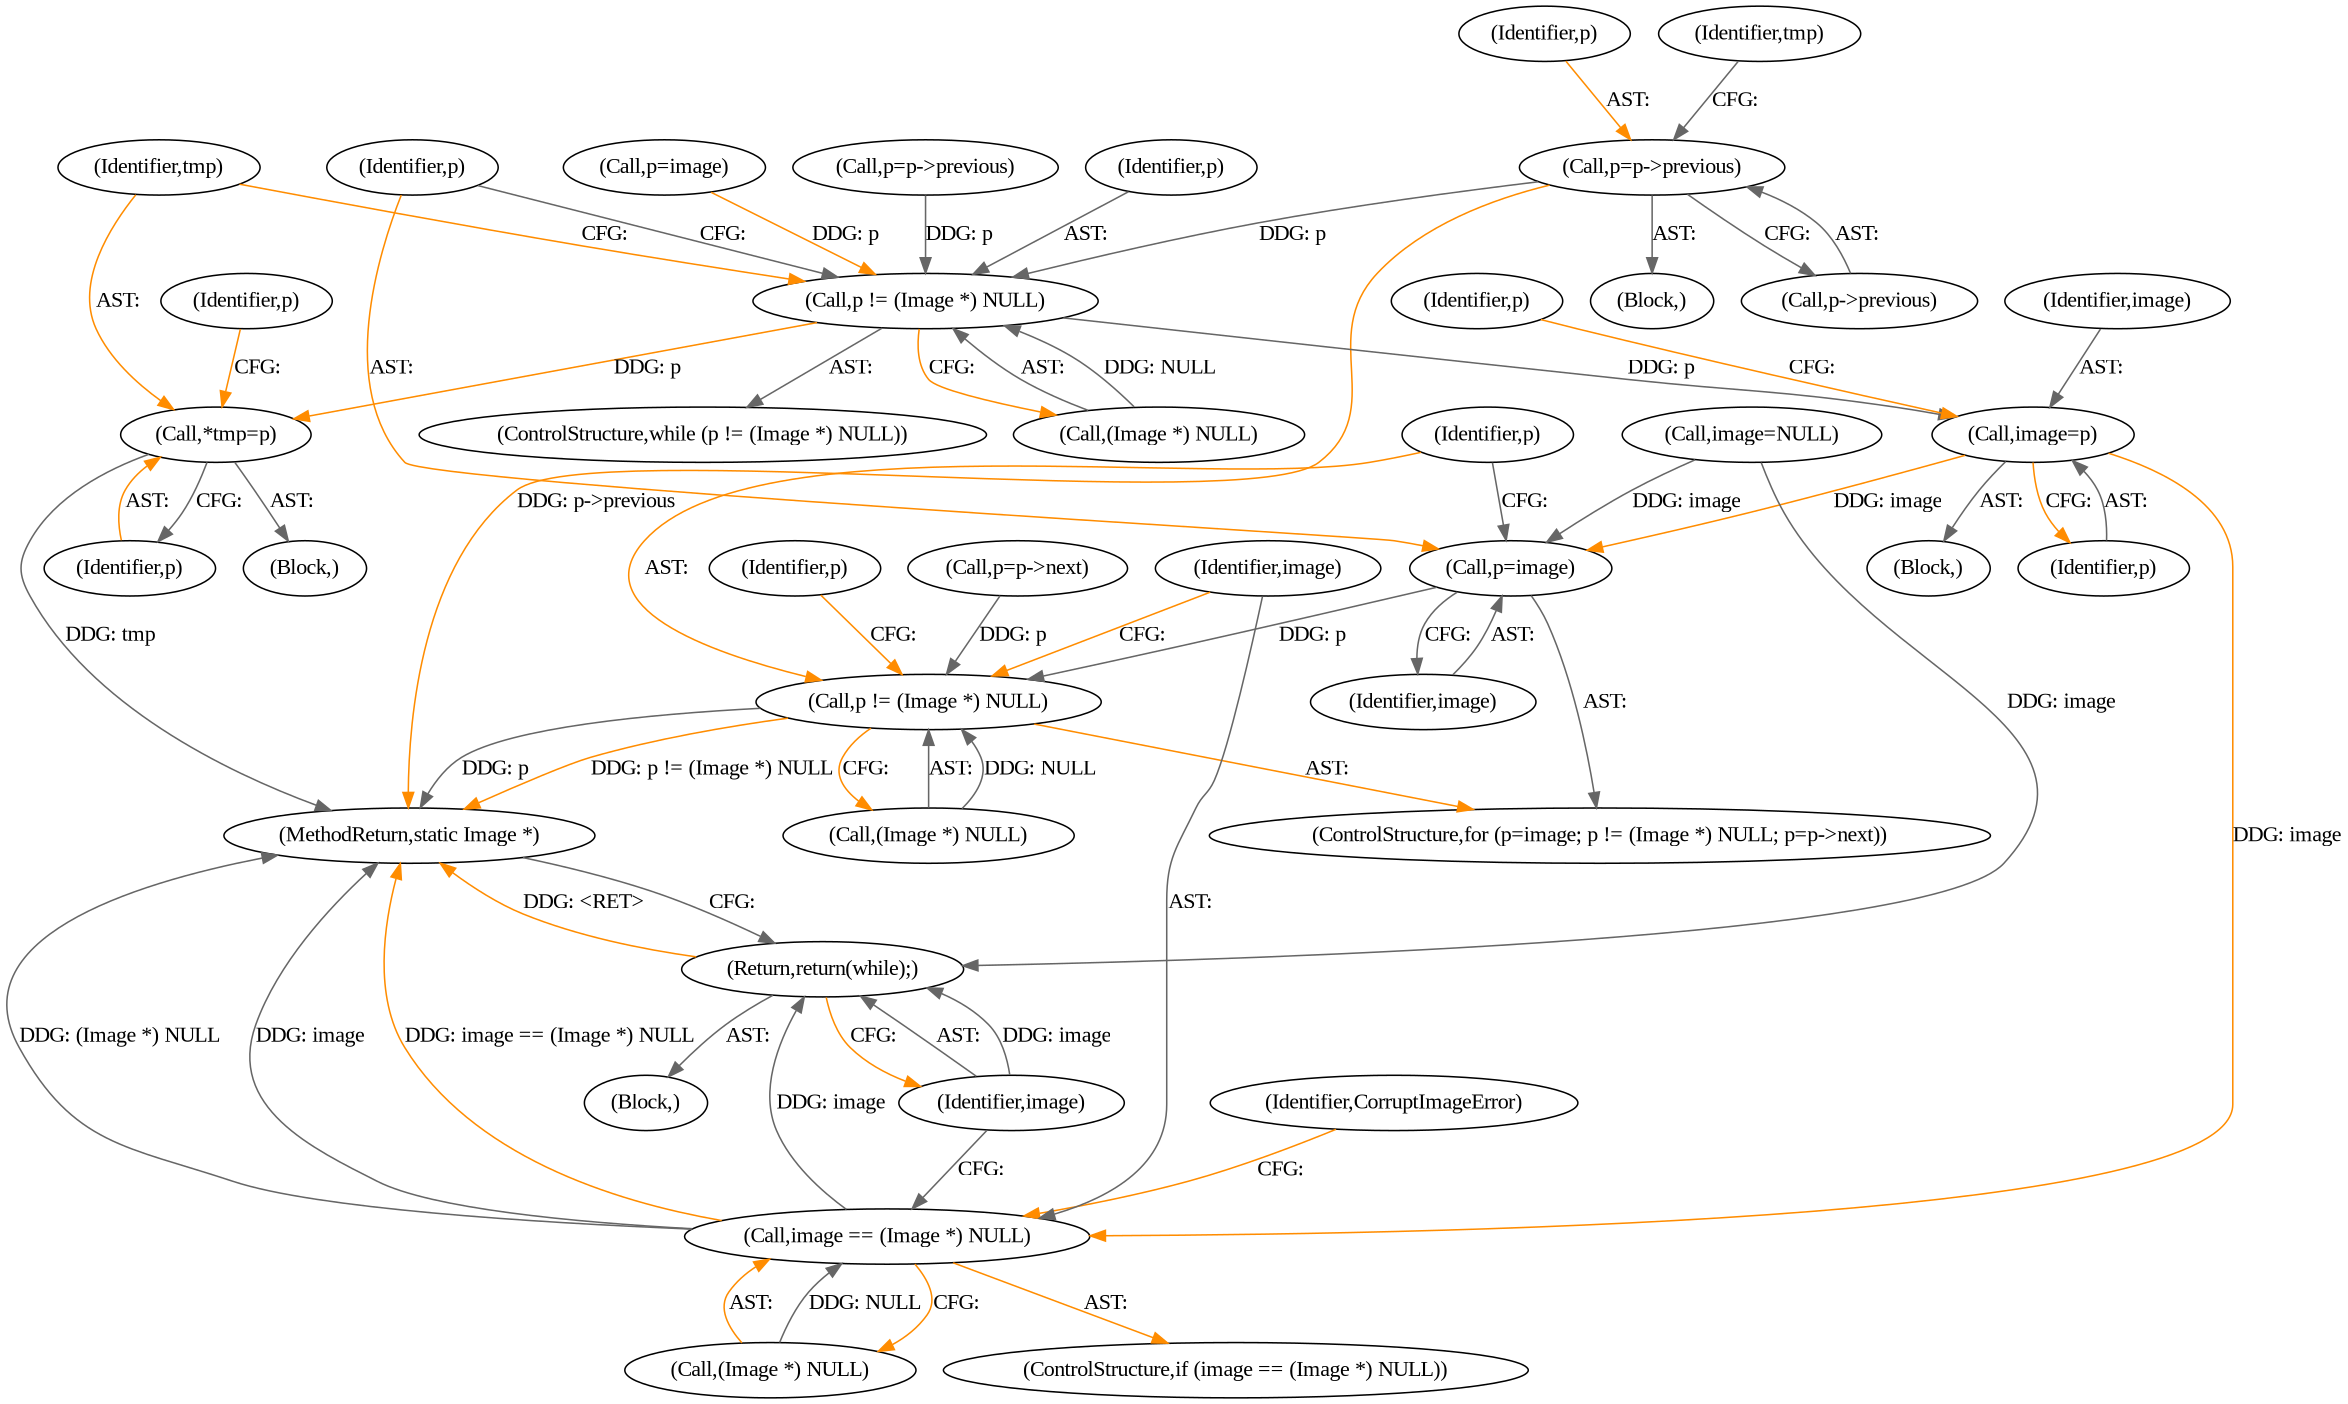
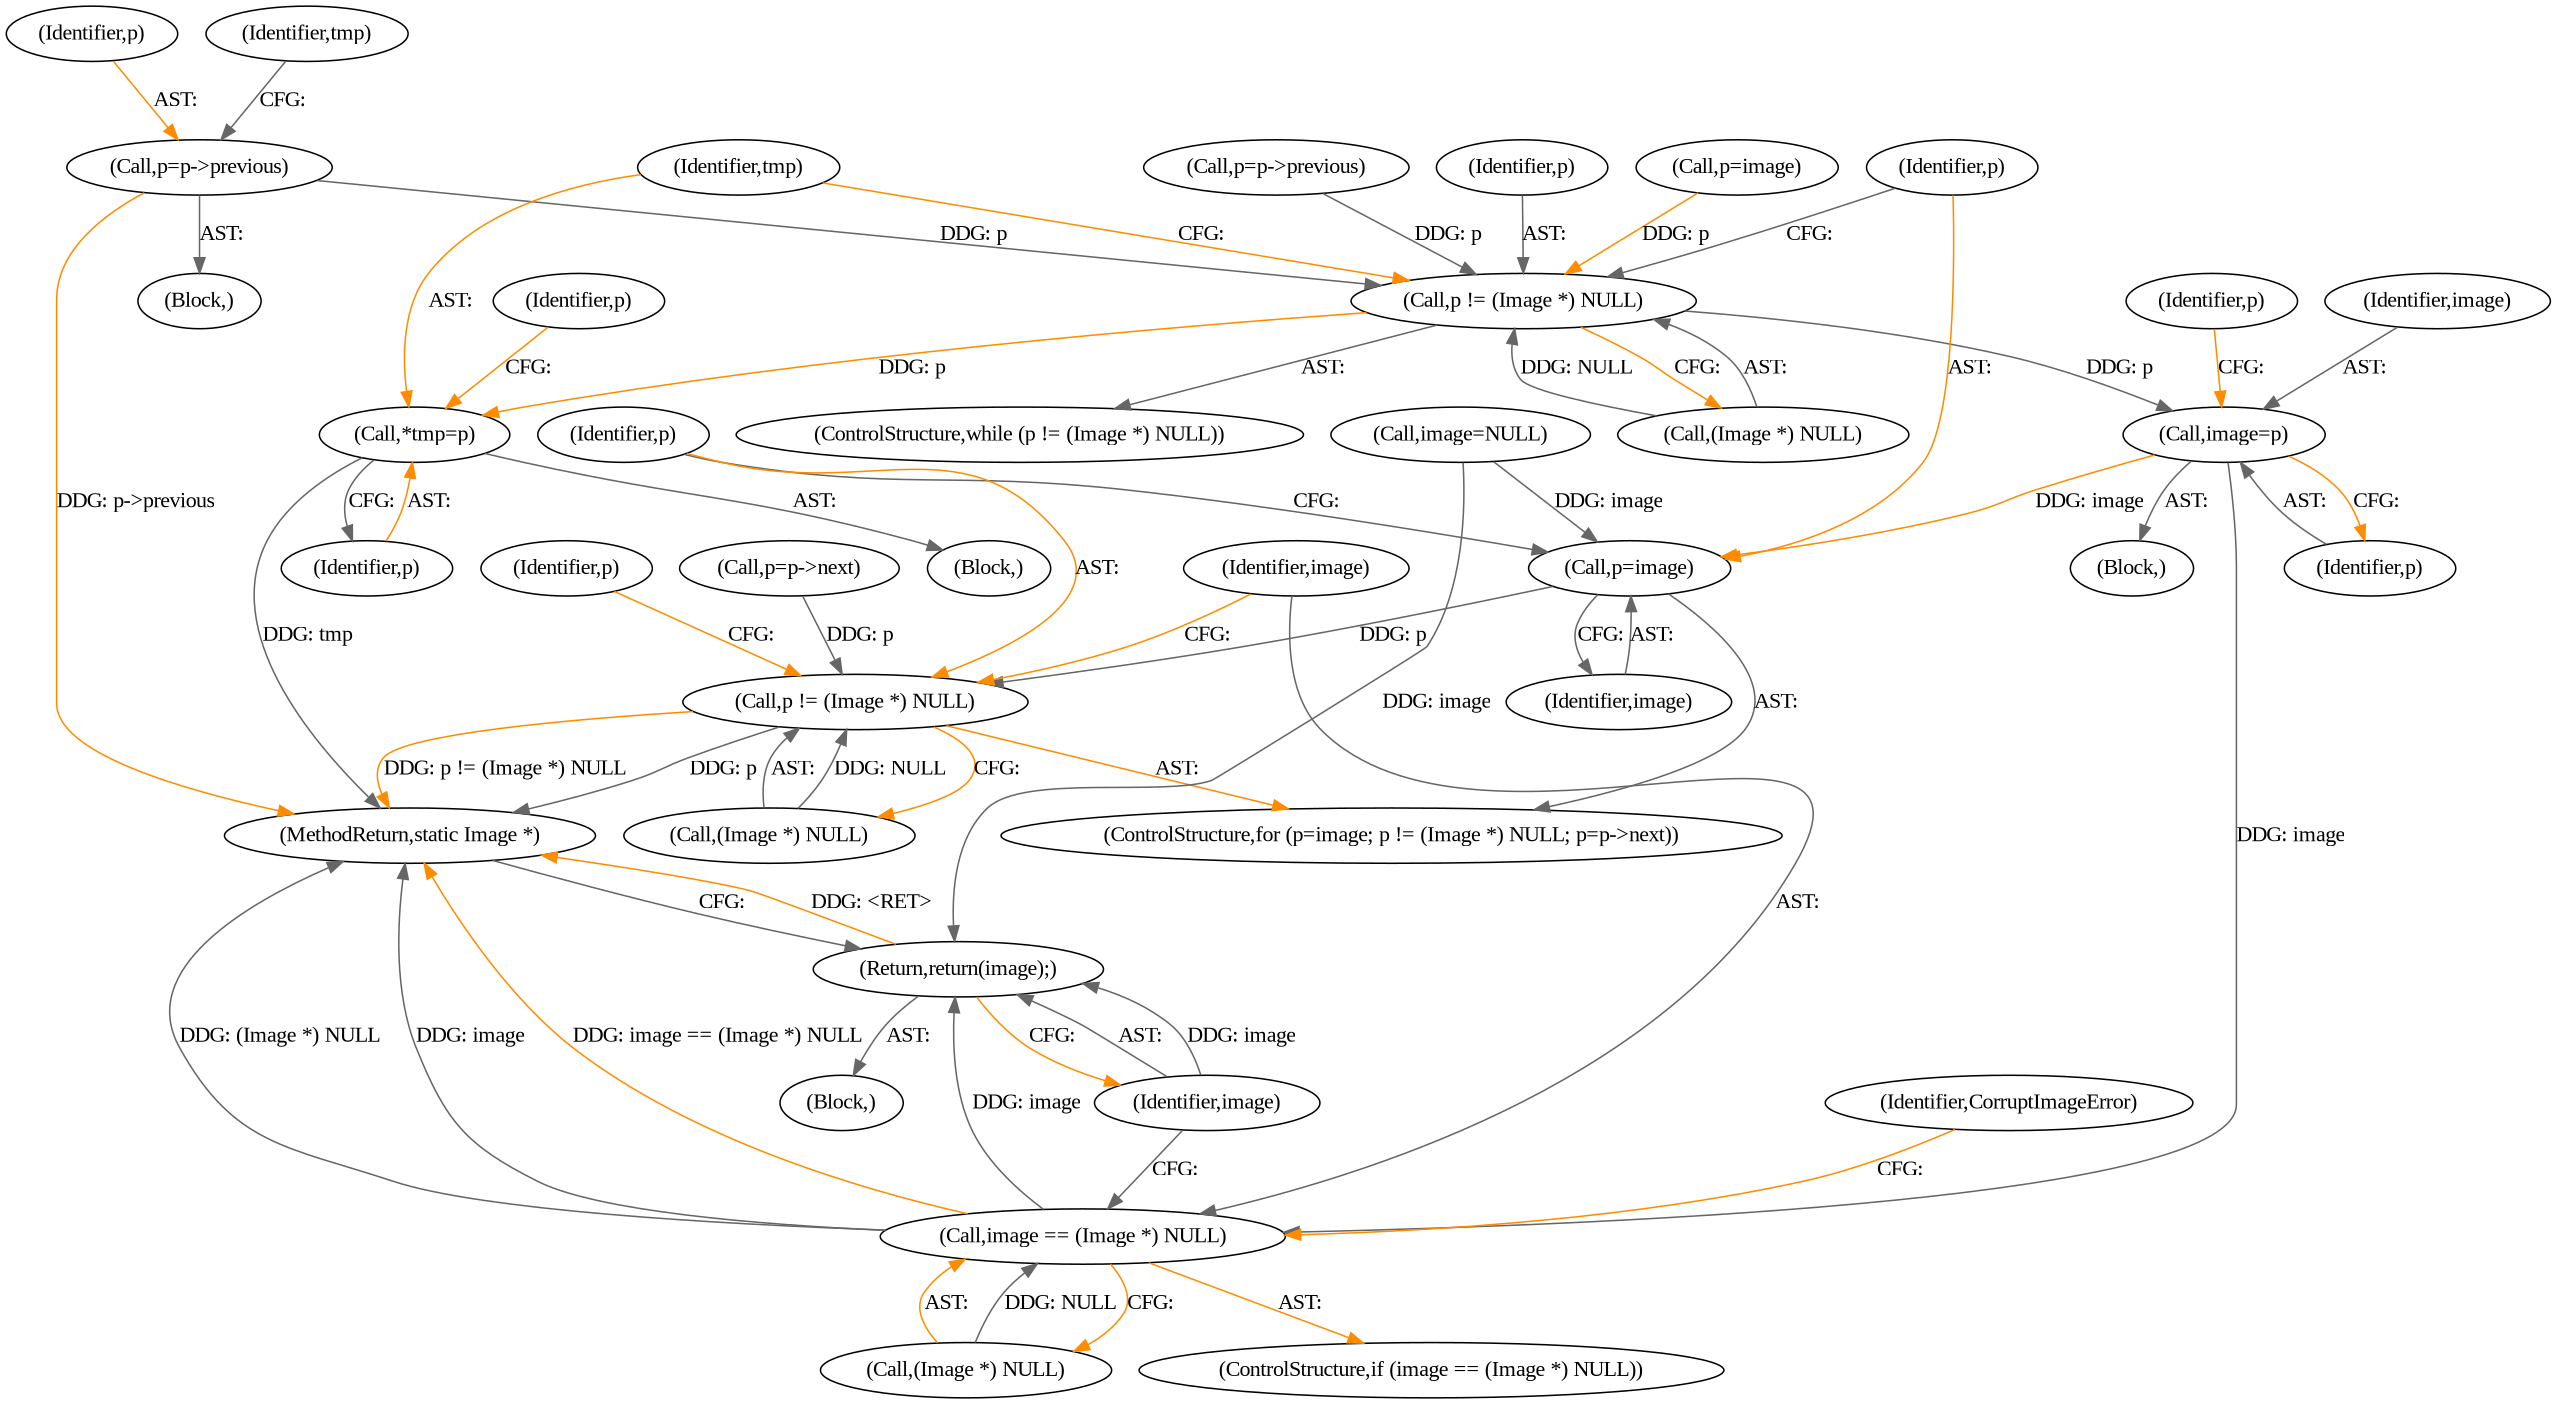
(1859, 301) -> none
(823, 969) -> (958, 969)
(2038, 1184) -> (2098, 1170)
